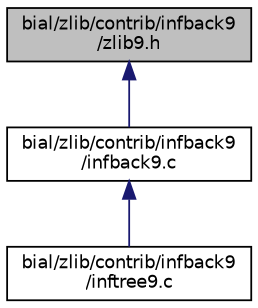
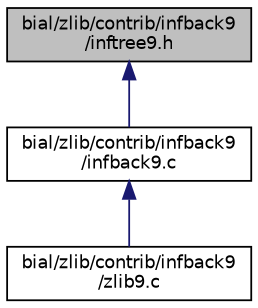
(129, 35) -> (129, 35)
(129, 274) -> (129, 274)
